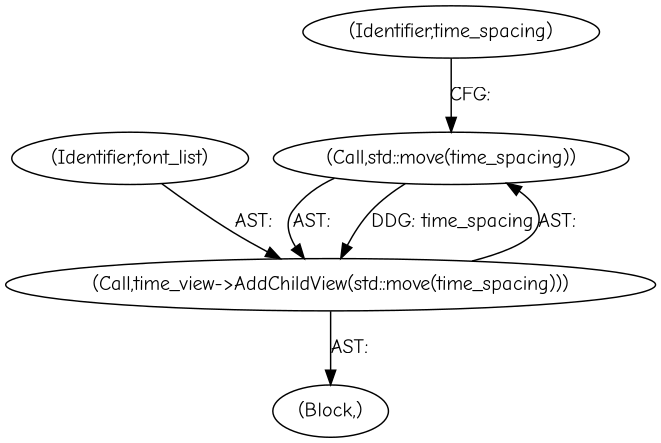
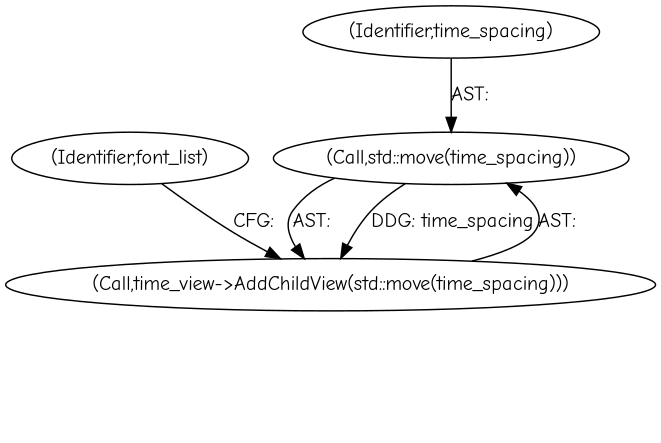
(474, 95) -> (474, 95)
(257, 222) -> (257, 222)
(331, 411) -> none
